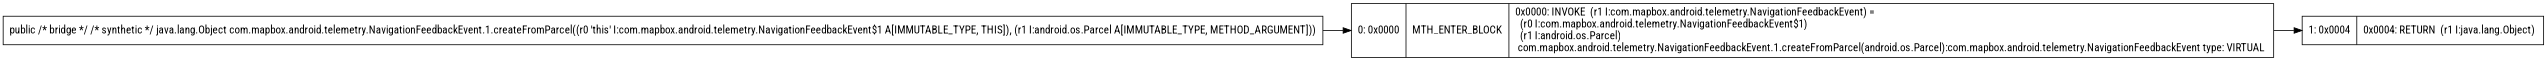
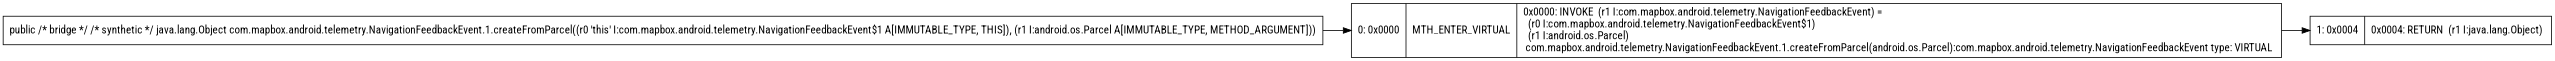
(1457, 30) -> (1461, 30)
